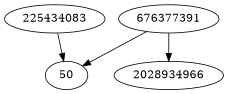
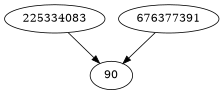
(55, 19) -> (55, 19)
(67, 75) -> (111, 75)
(169, 75) -> none
